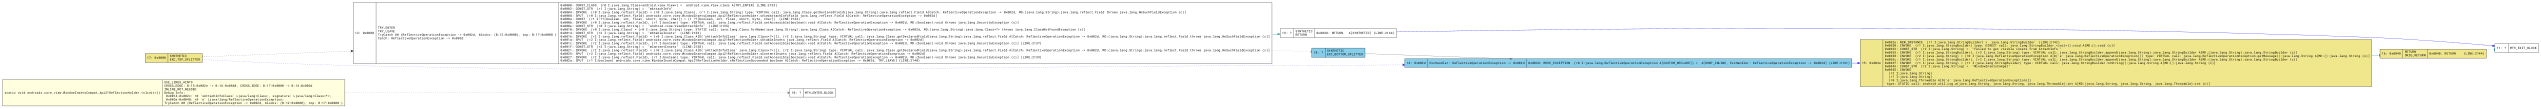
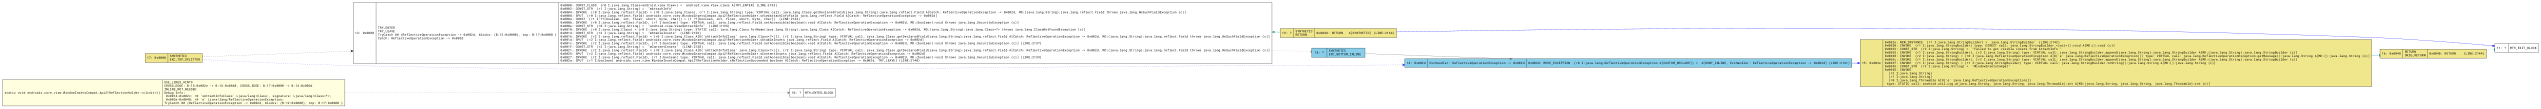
(1338, 33) -> (1338, 33)
(1275, 34) -> (1277, 32)
(1345, 54) -> (1345, 54)
